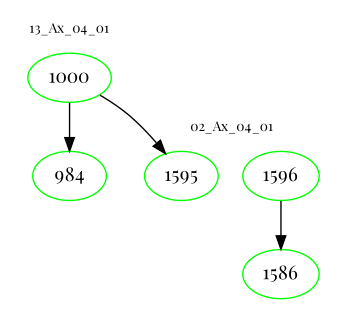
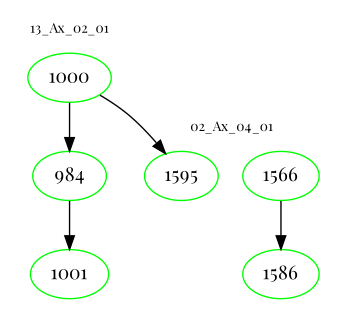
(70, 29) -> (70, 29)
(281, 176) -> (281, 176)
none -> (70, 274)
